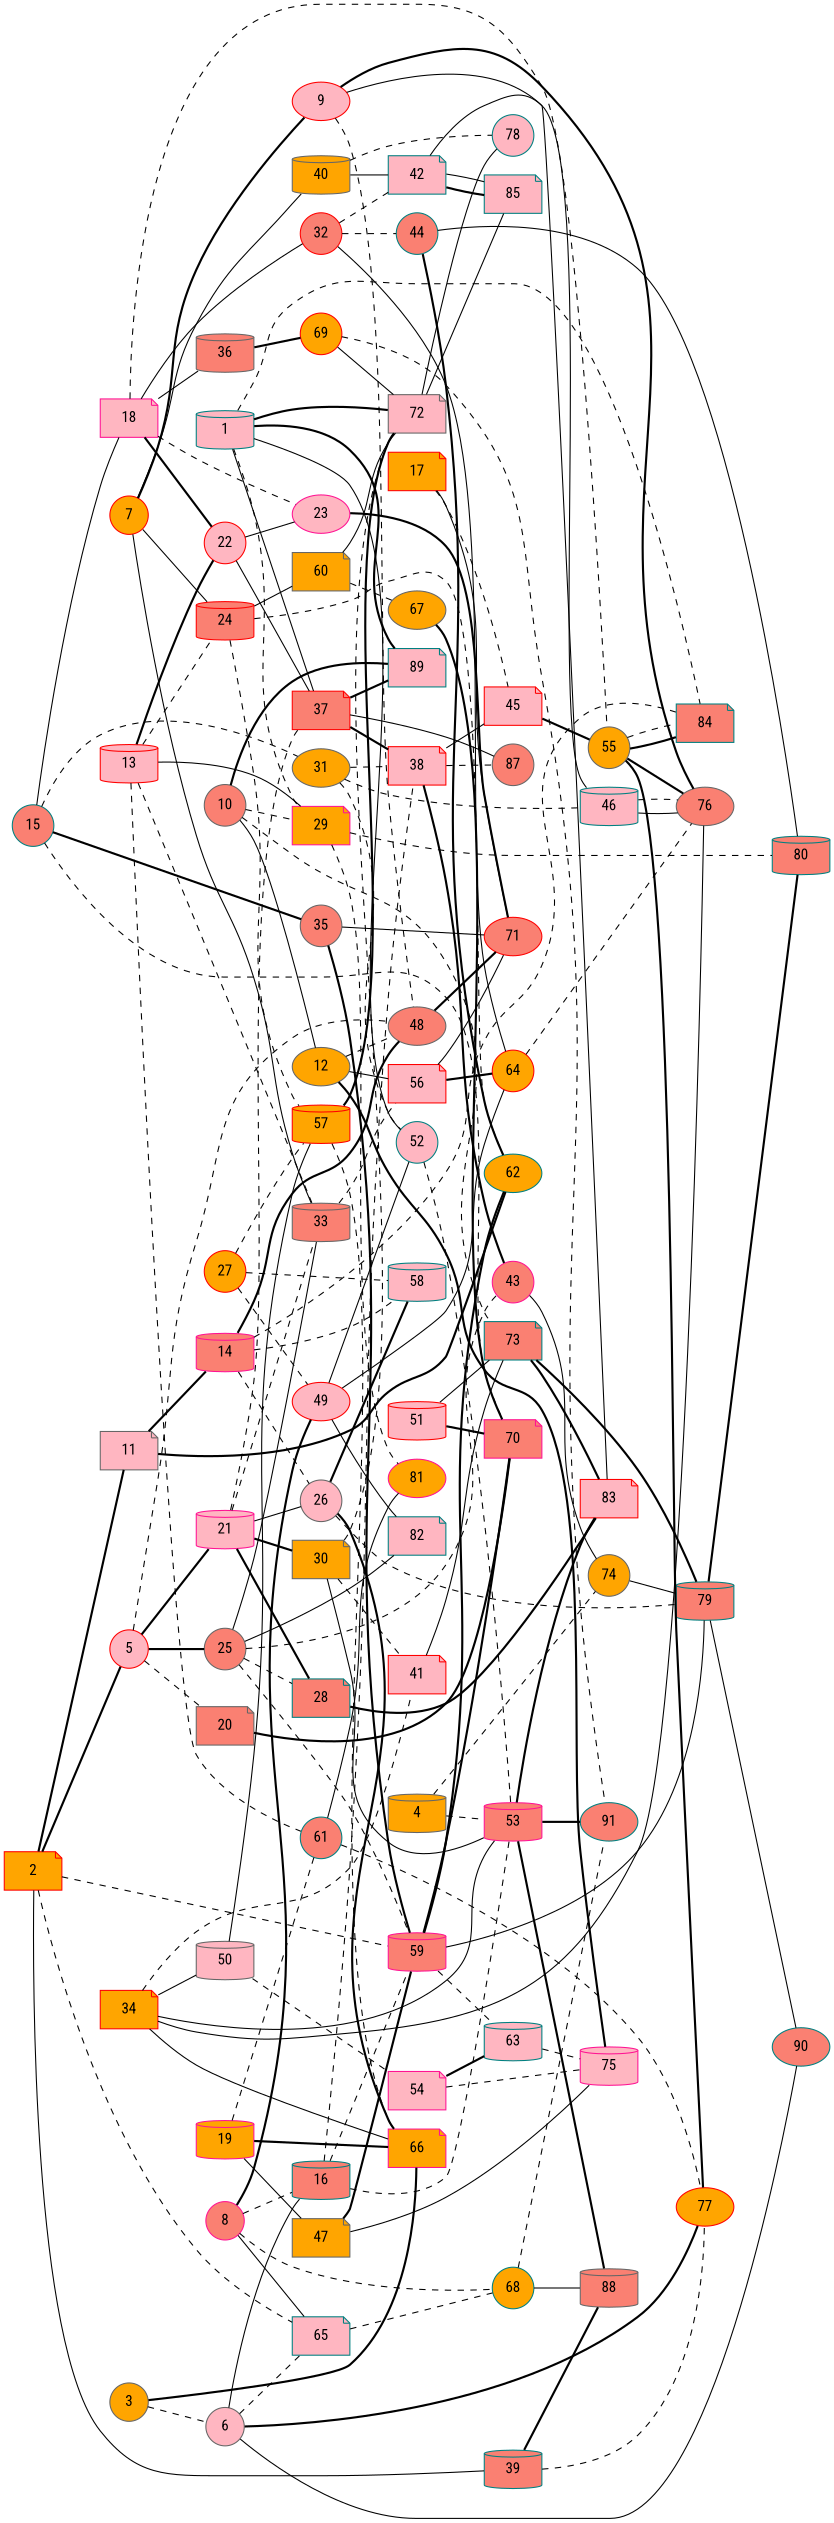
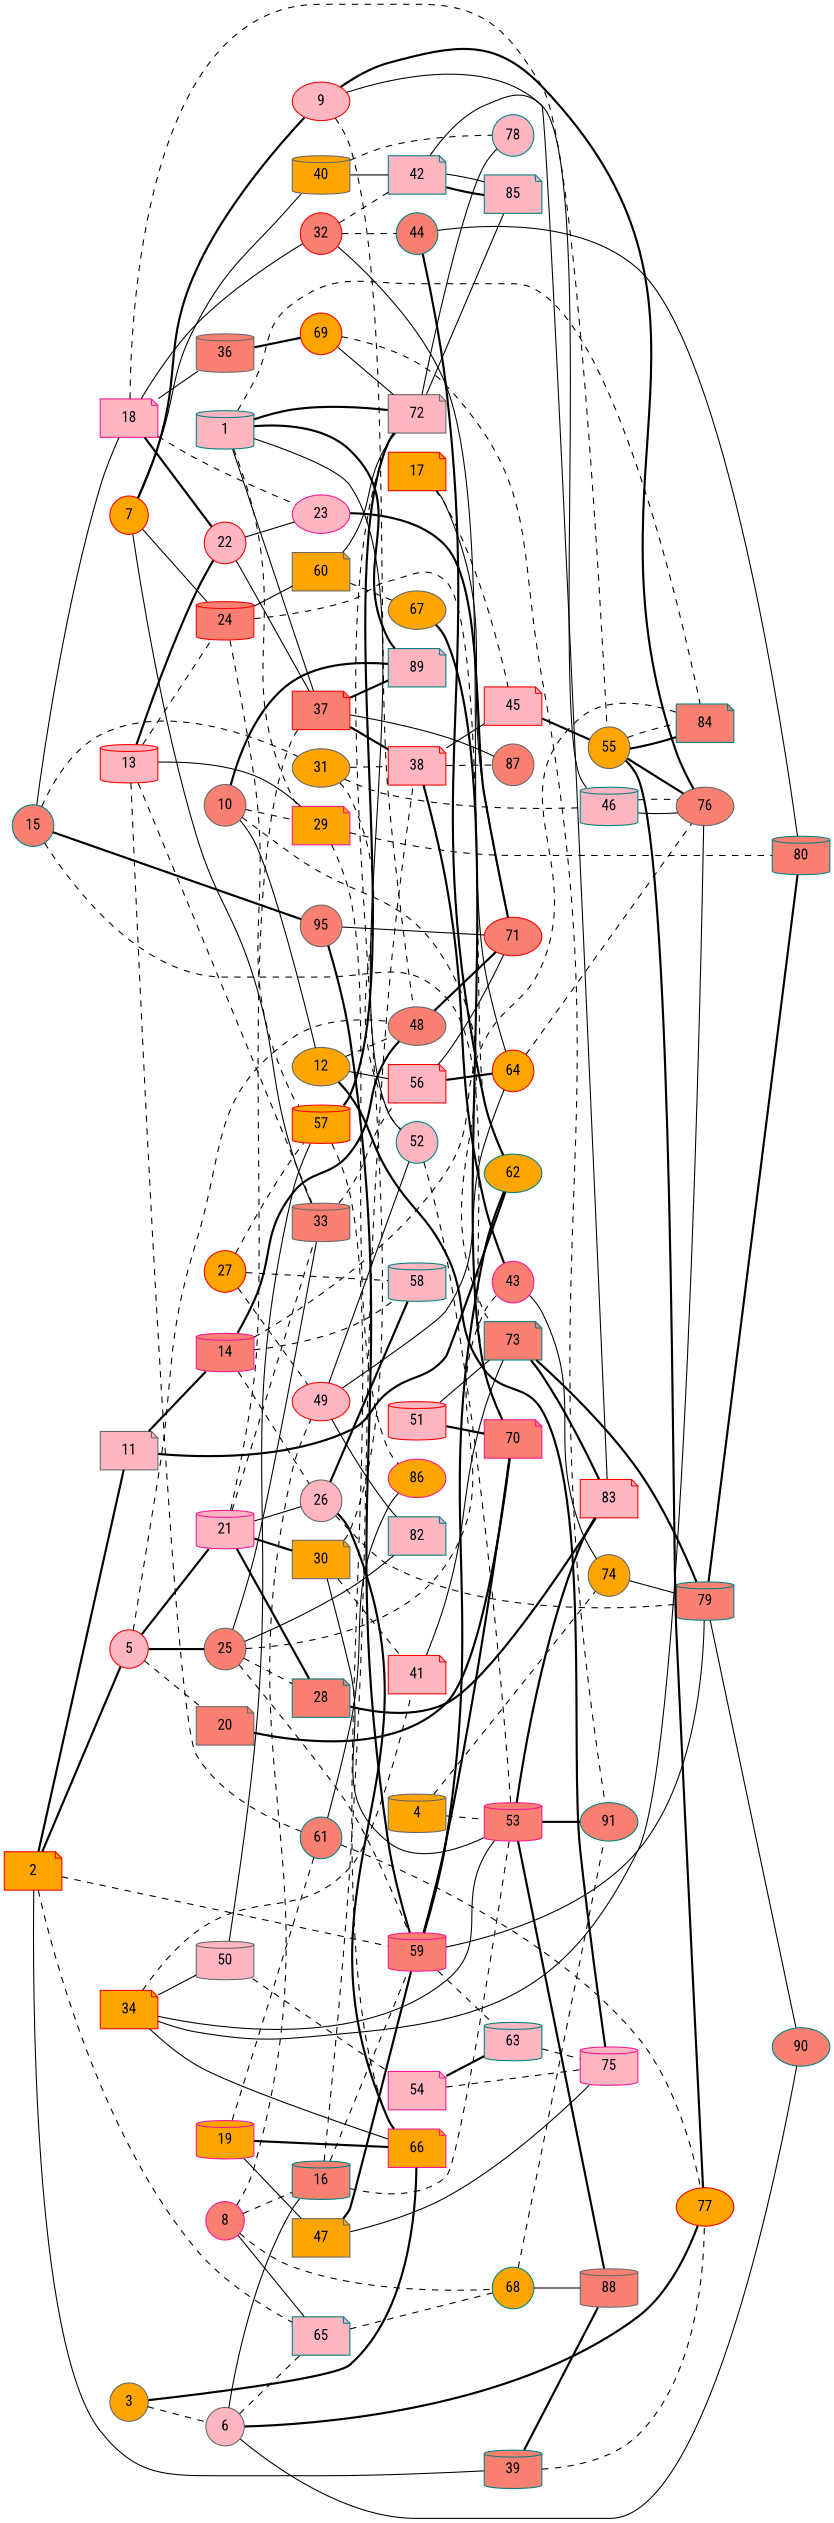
(321, 926) -> (321, 926)
(417, 1478) -> (417, 1478)
(278, 1813) -> (278, 1813)
